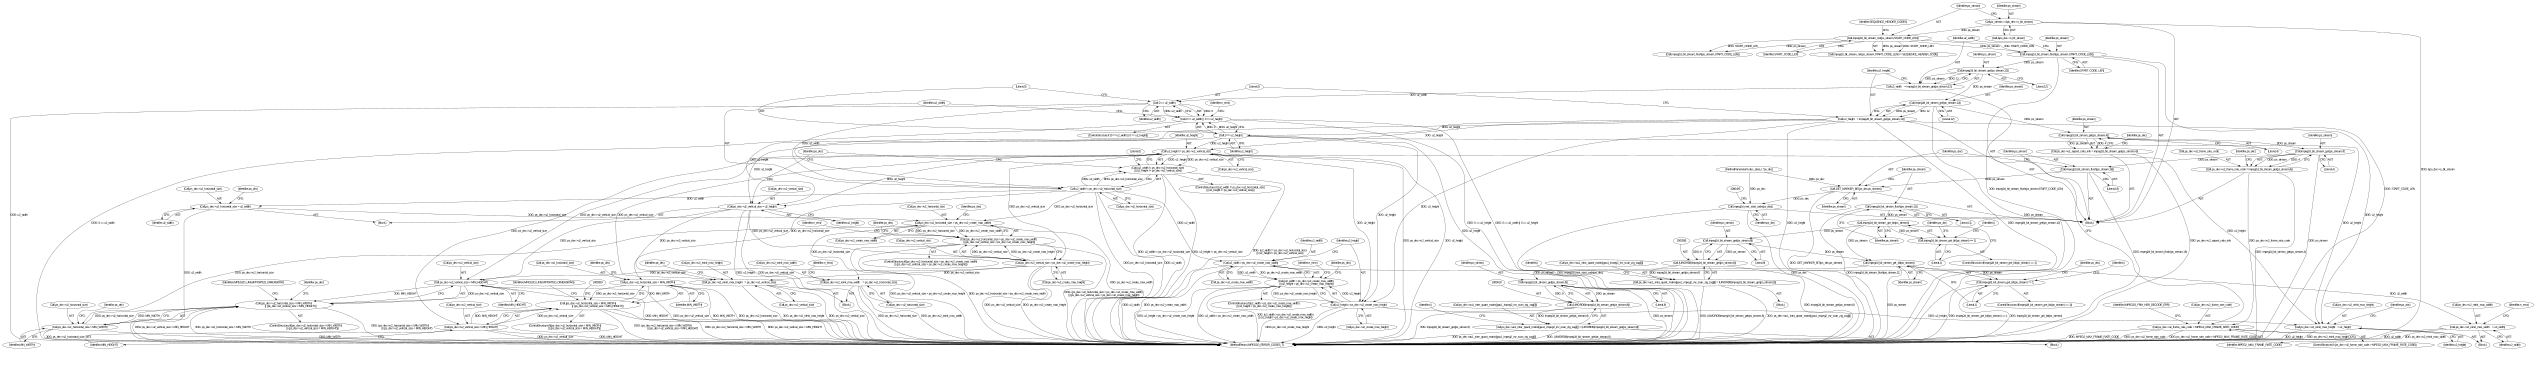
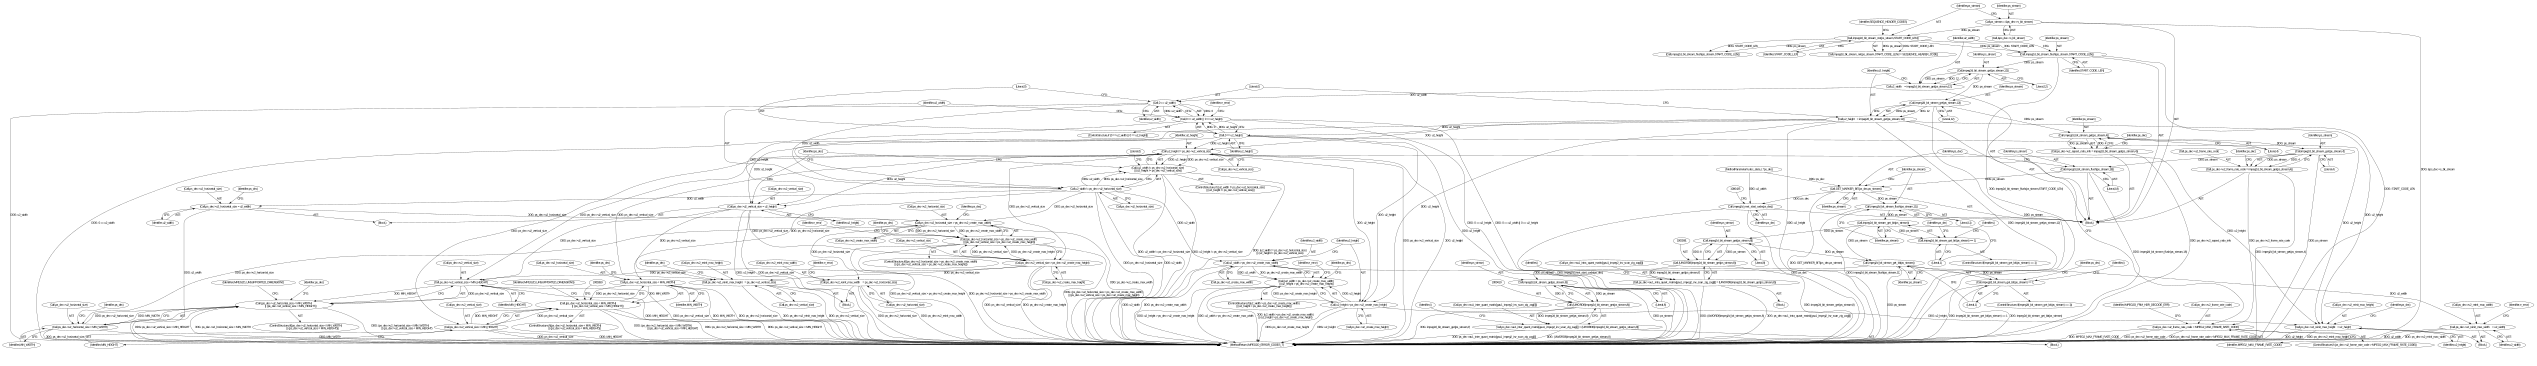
(1758, 189) -> (1758, 189)
none -> (1873, 198)
